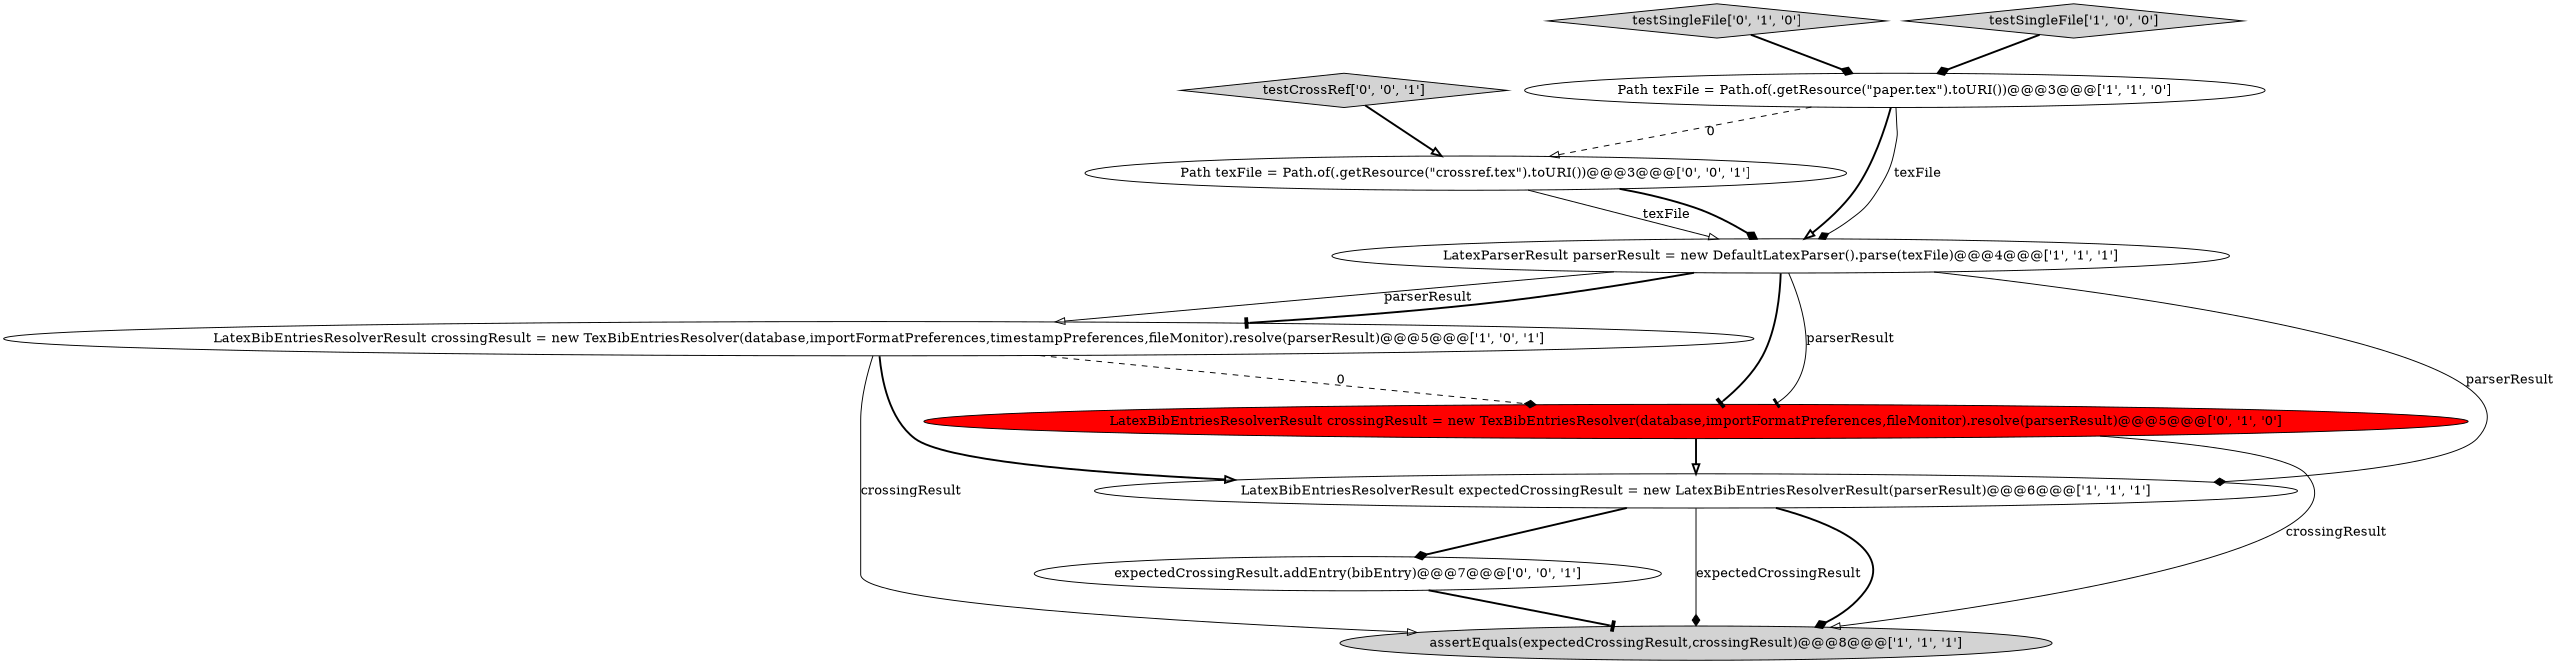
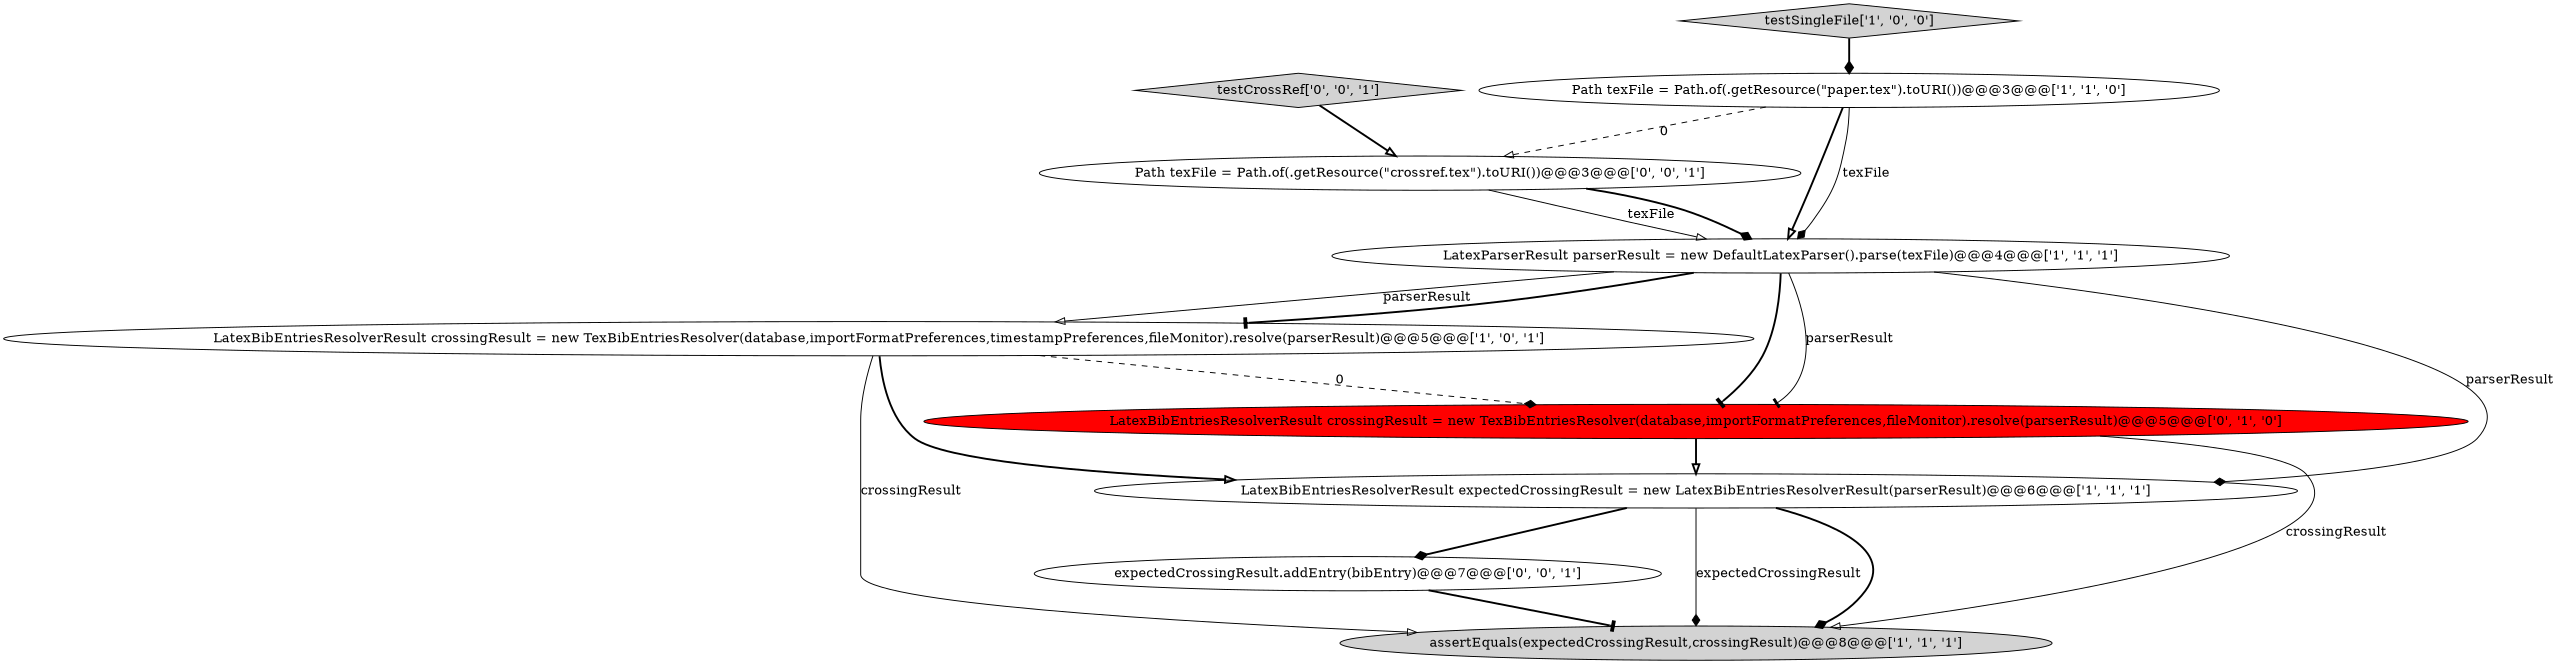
(1717, 21) -> none
